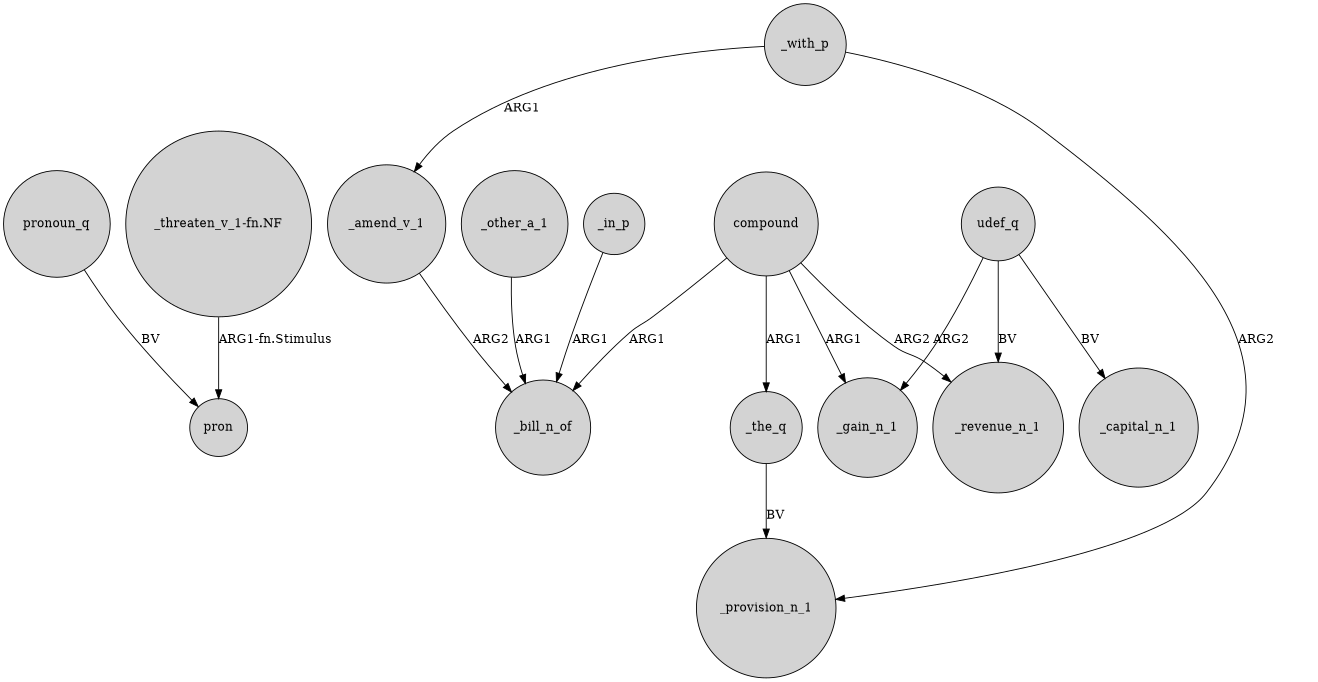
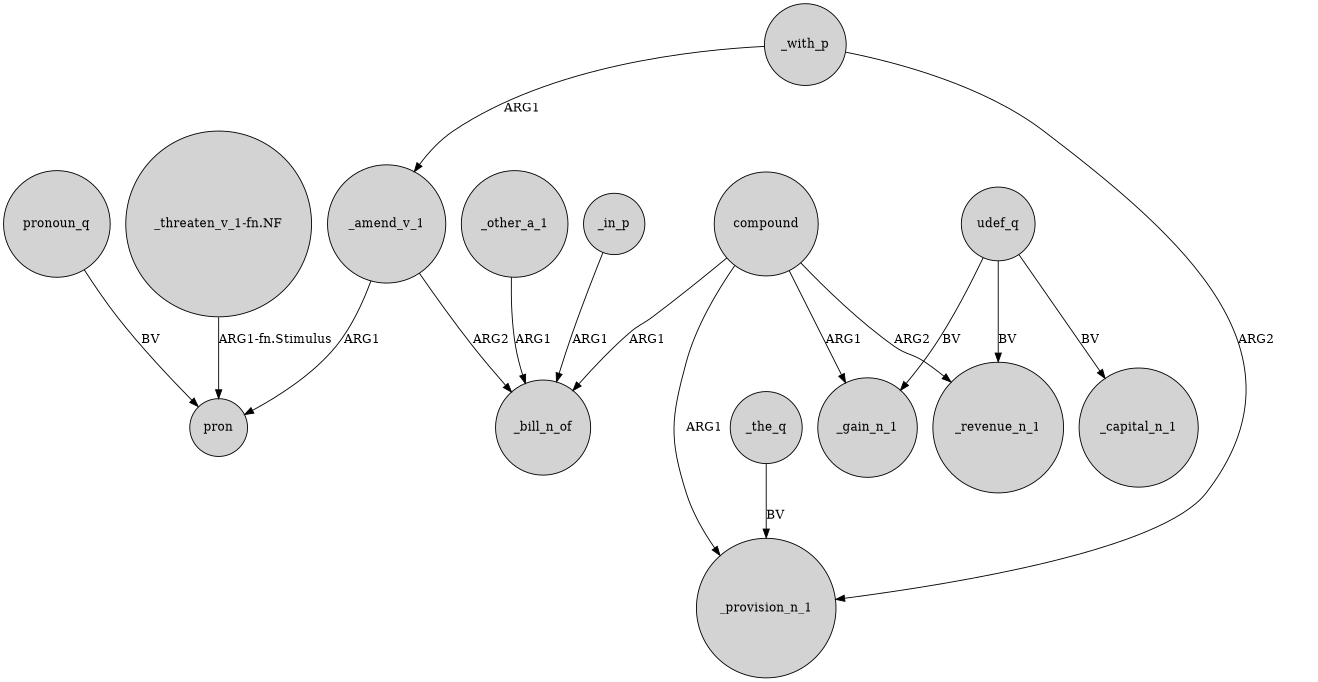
(766, 329) -> (676, 405)
(952, 340) -> (952, 340)
none -> (326, 358)
